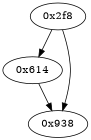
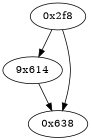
(33, 70) -> (33, 70)
(58, 124) -> (58, 124)
